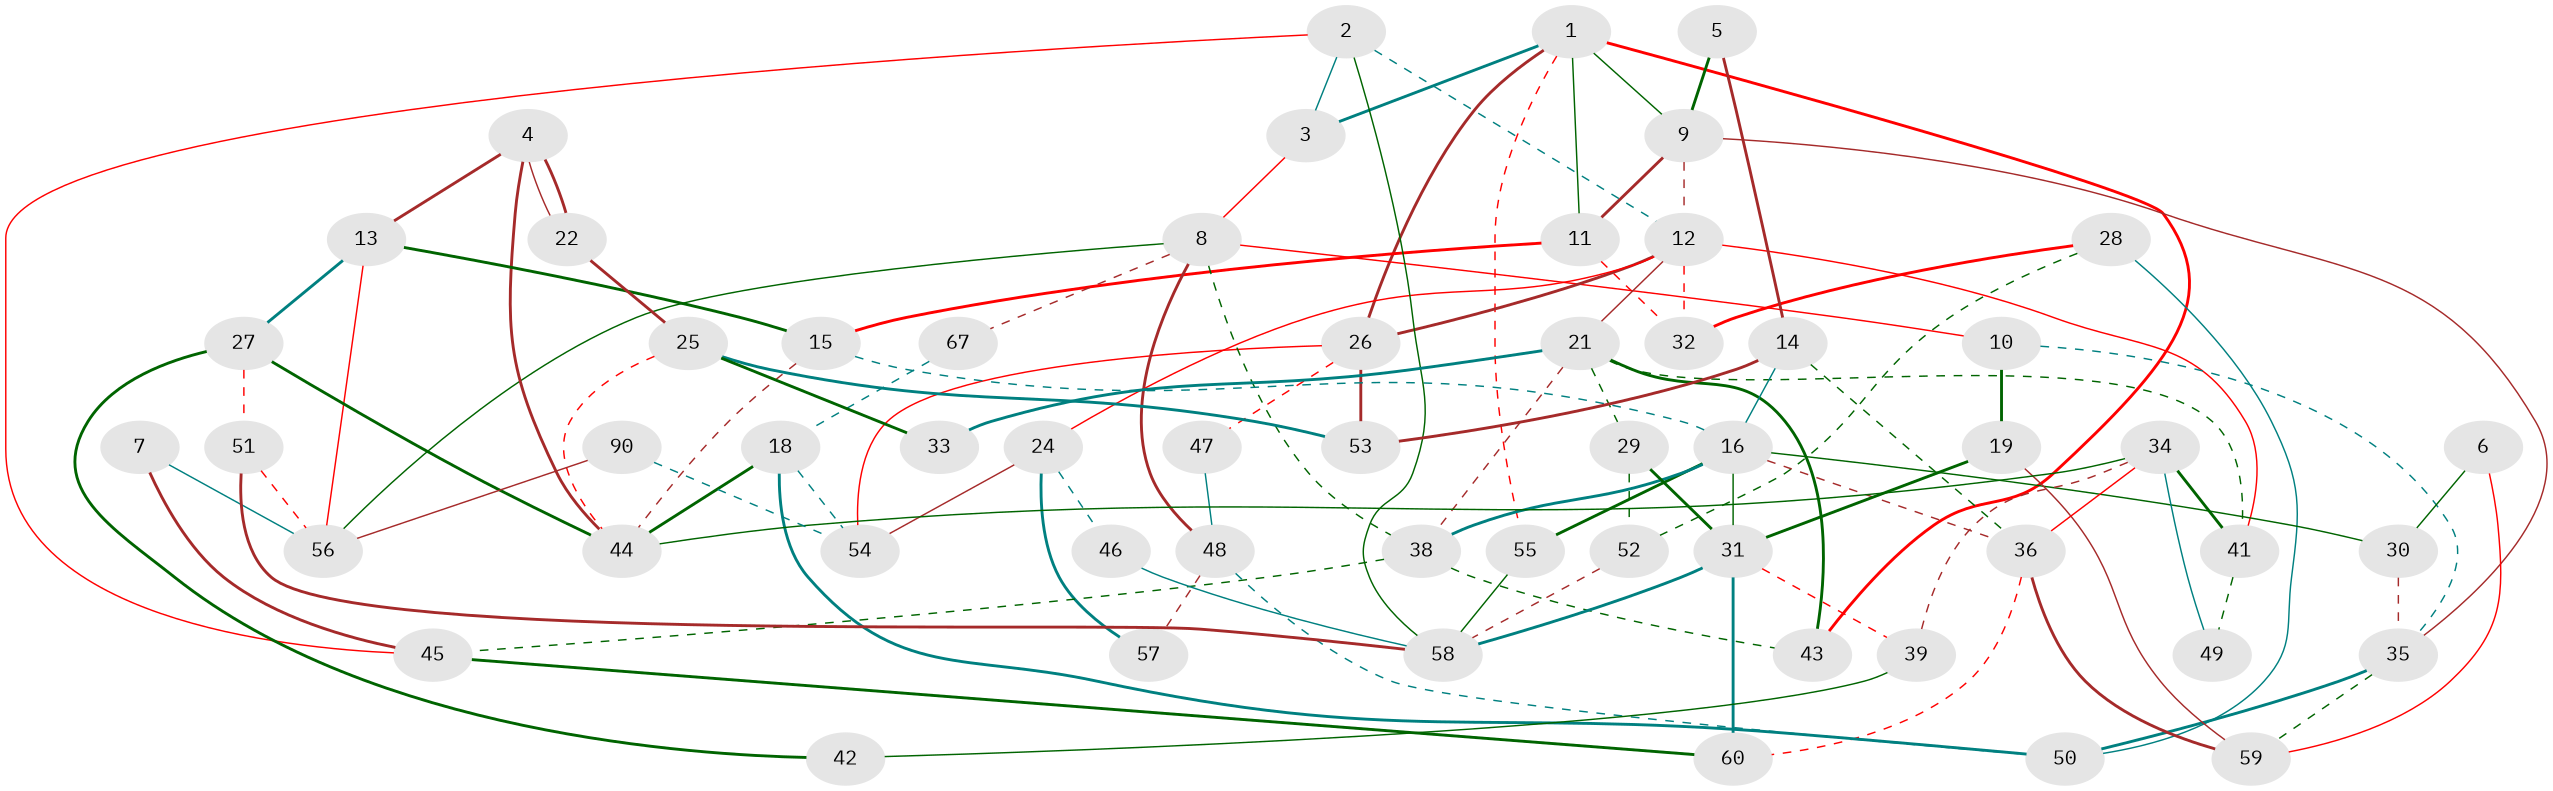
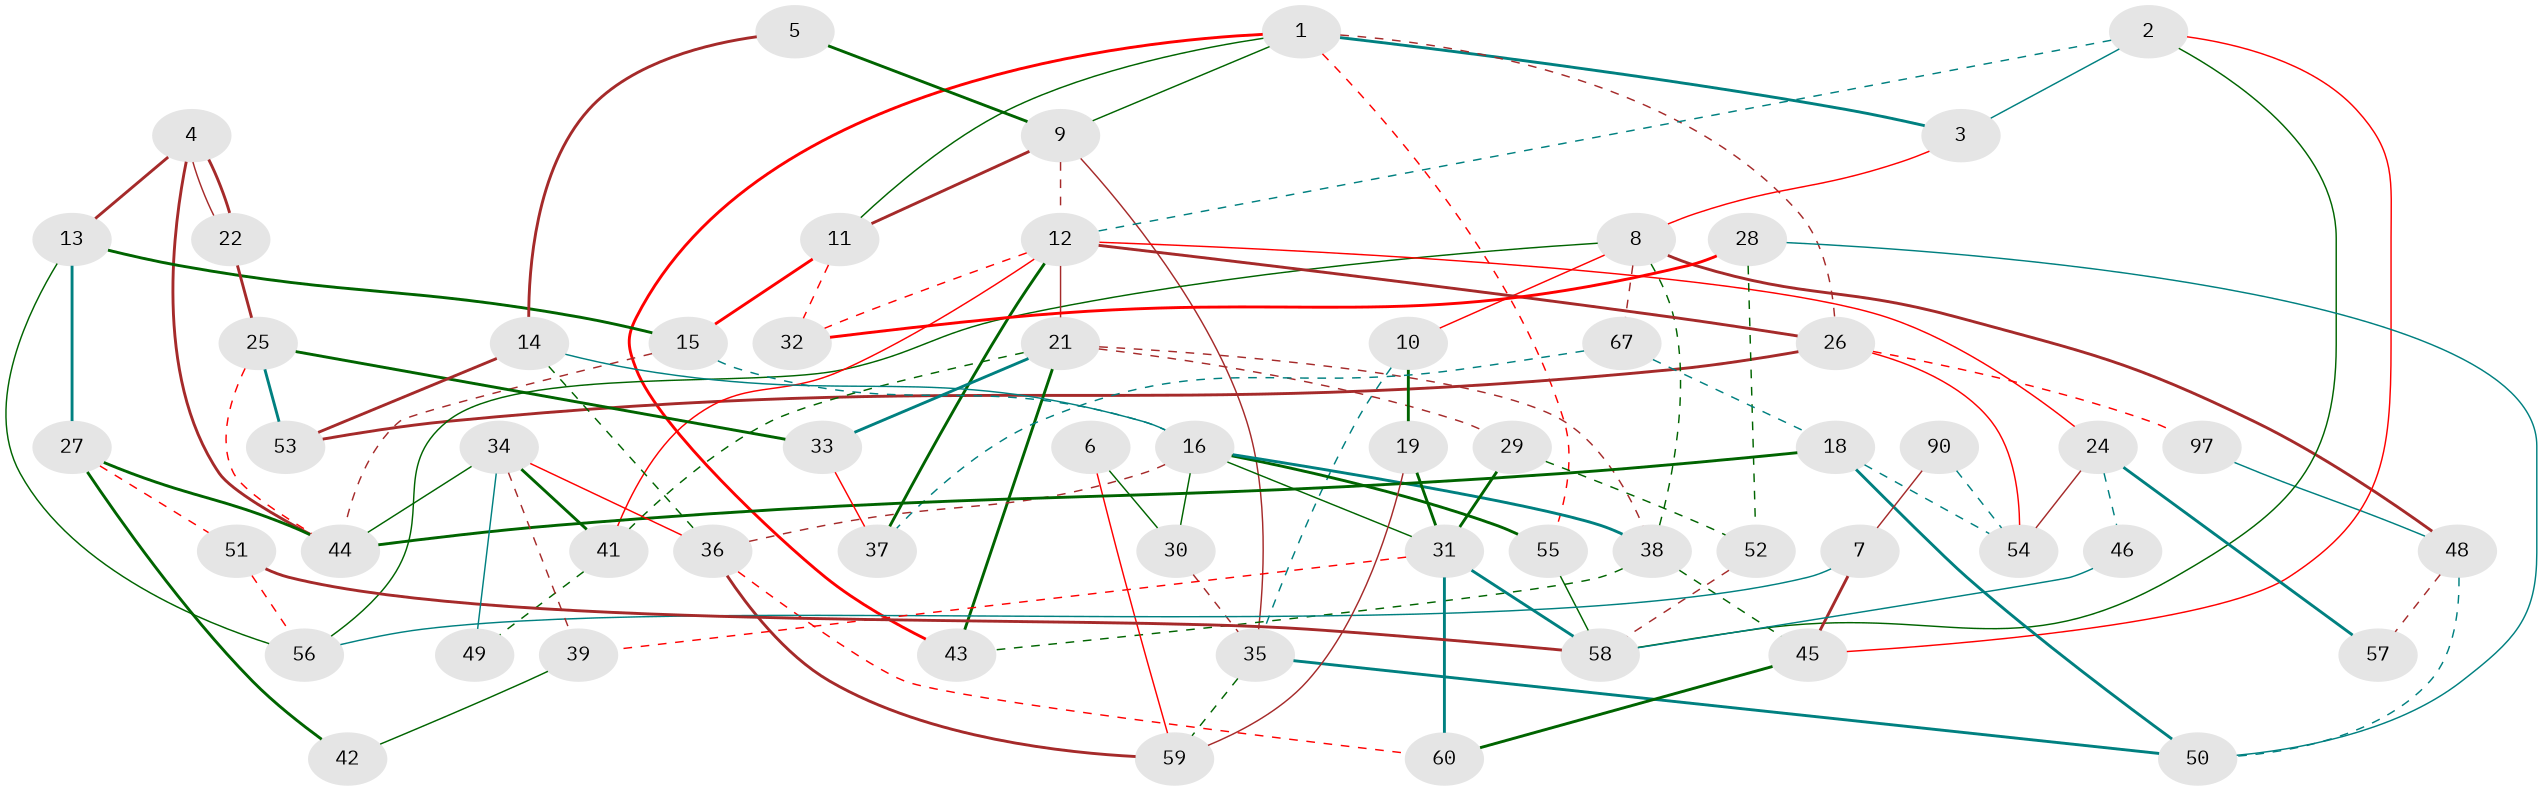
(1435, 169) -> (1639, 103)
(346, 389) -> (44, 509)
(1605, 395) -> (1206, 364)
(1202, 447) -> (2202, 447)
(472, 499) -> (1900, 499)
none -> (877, 551)
